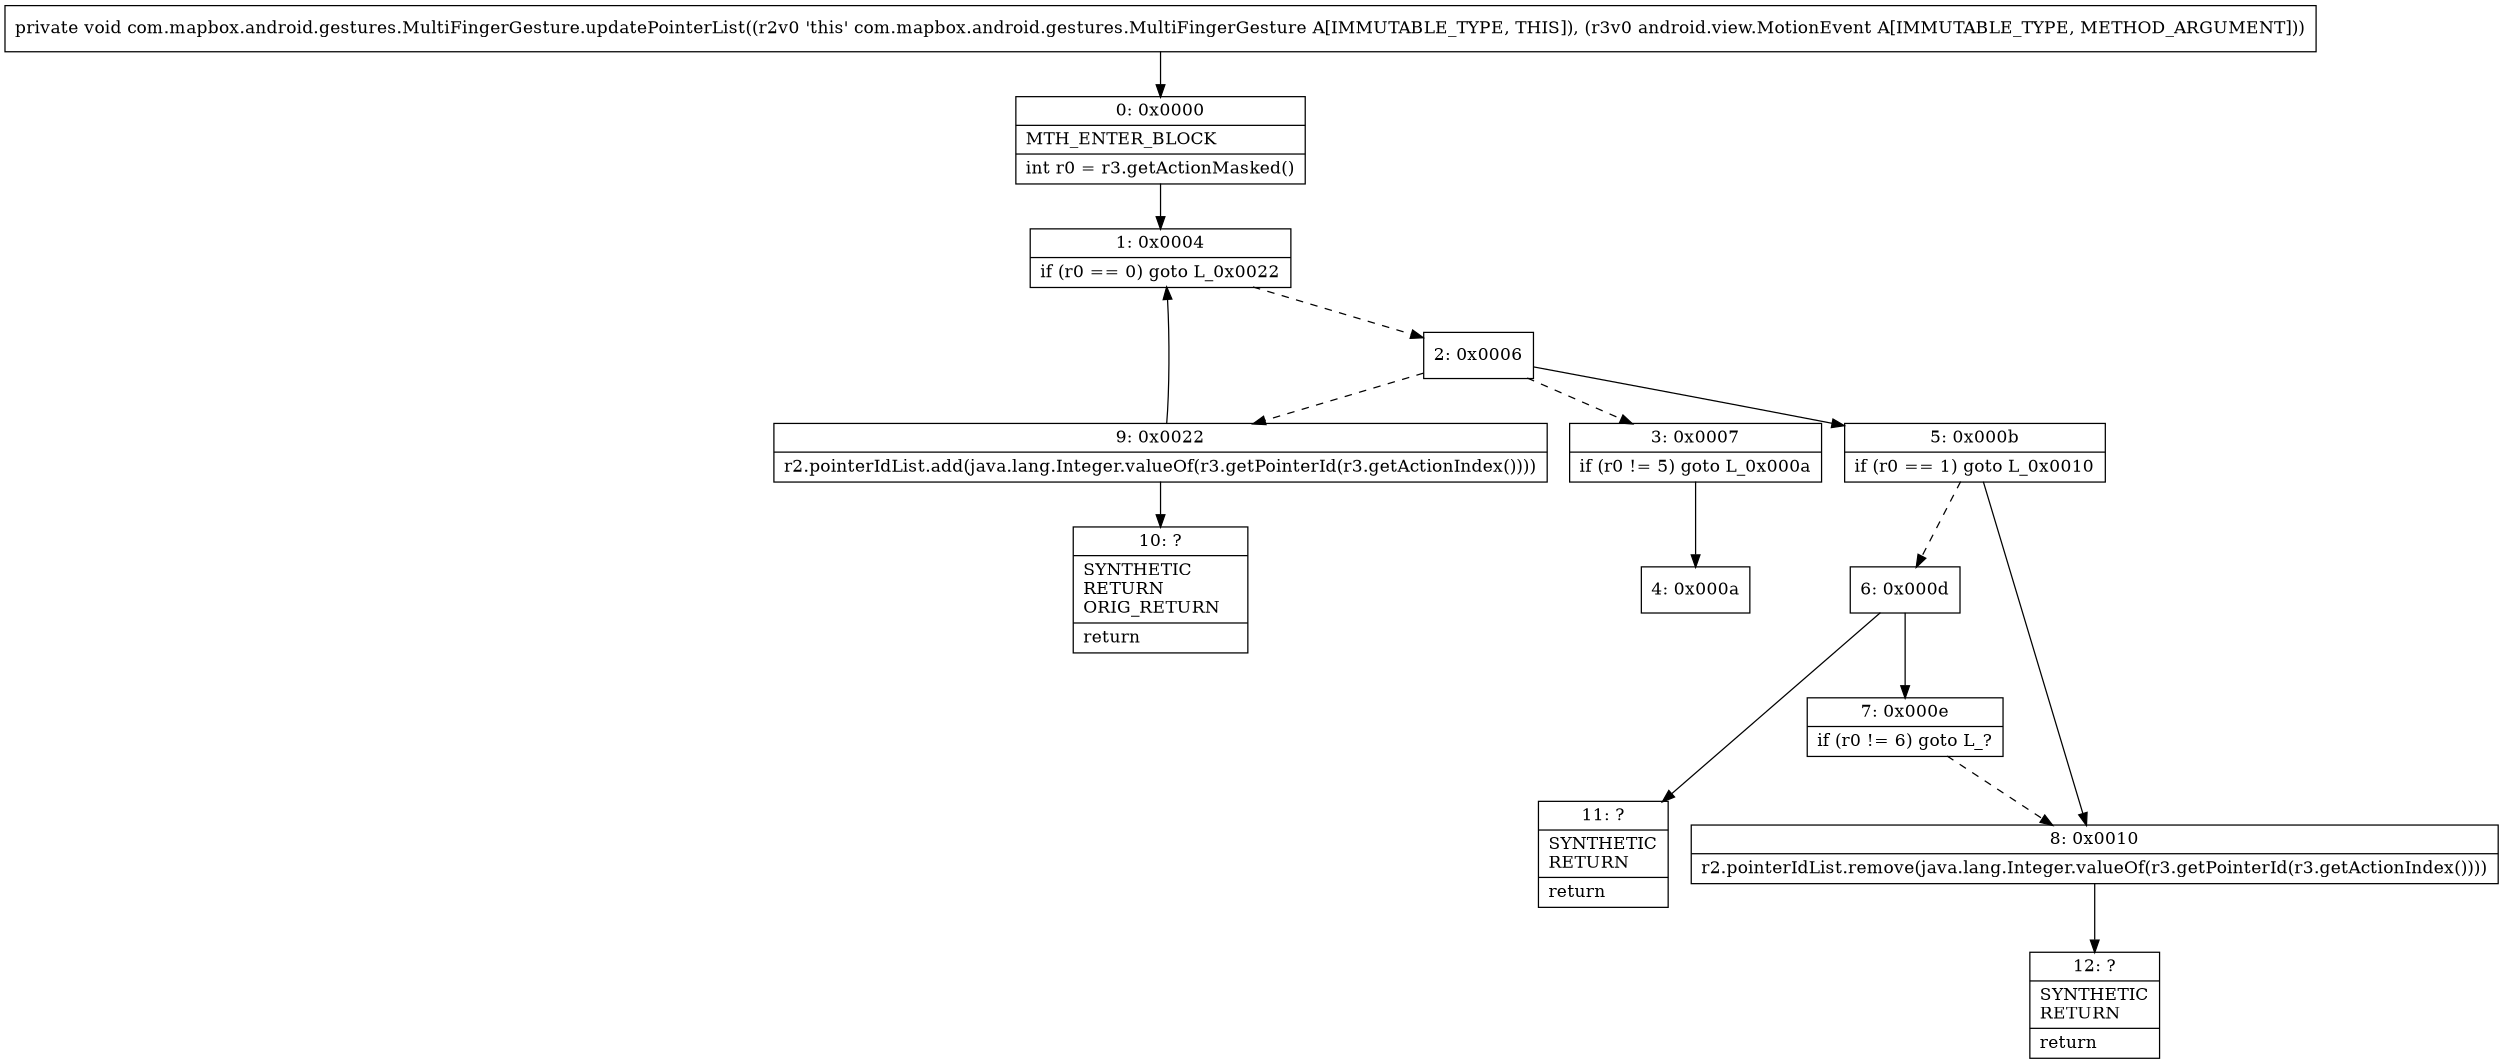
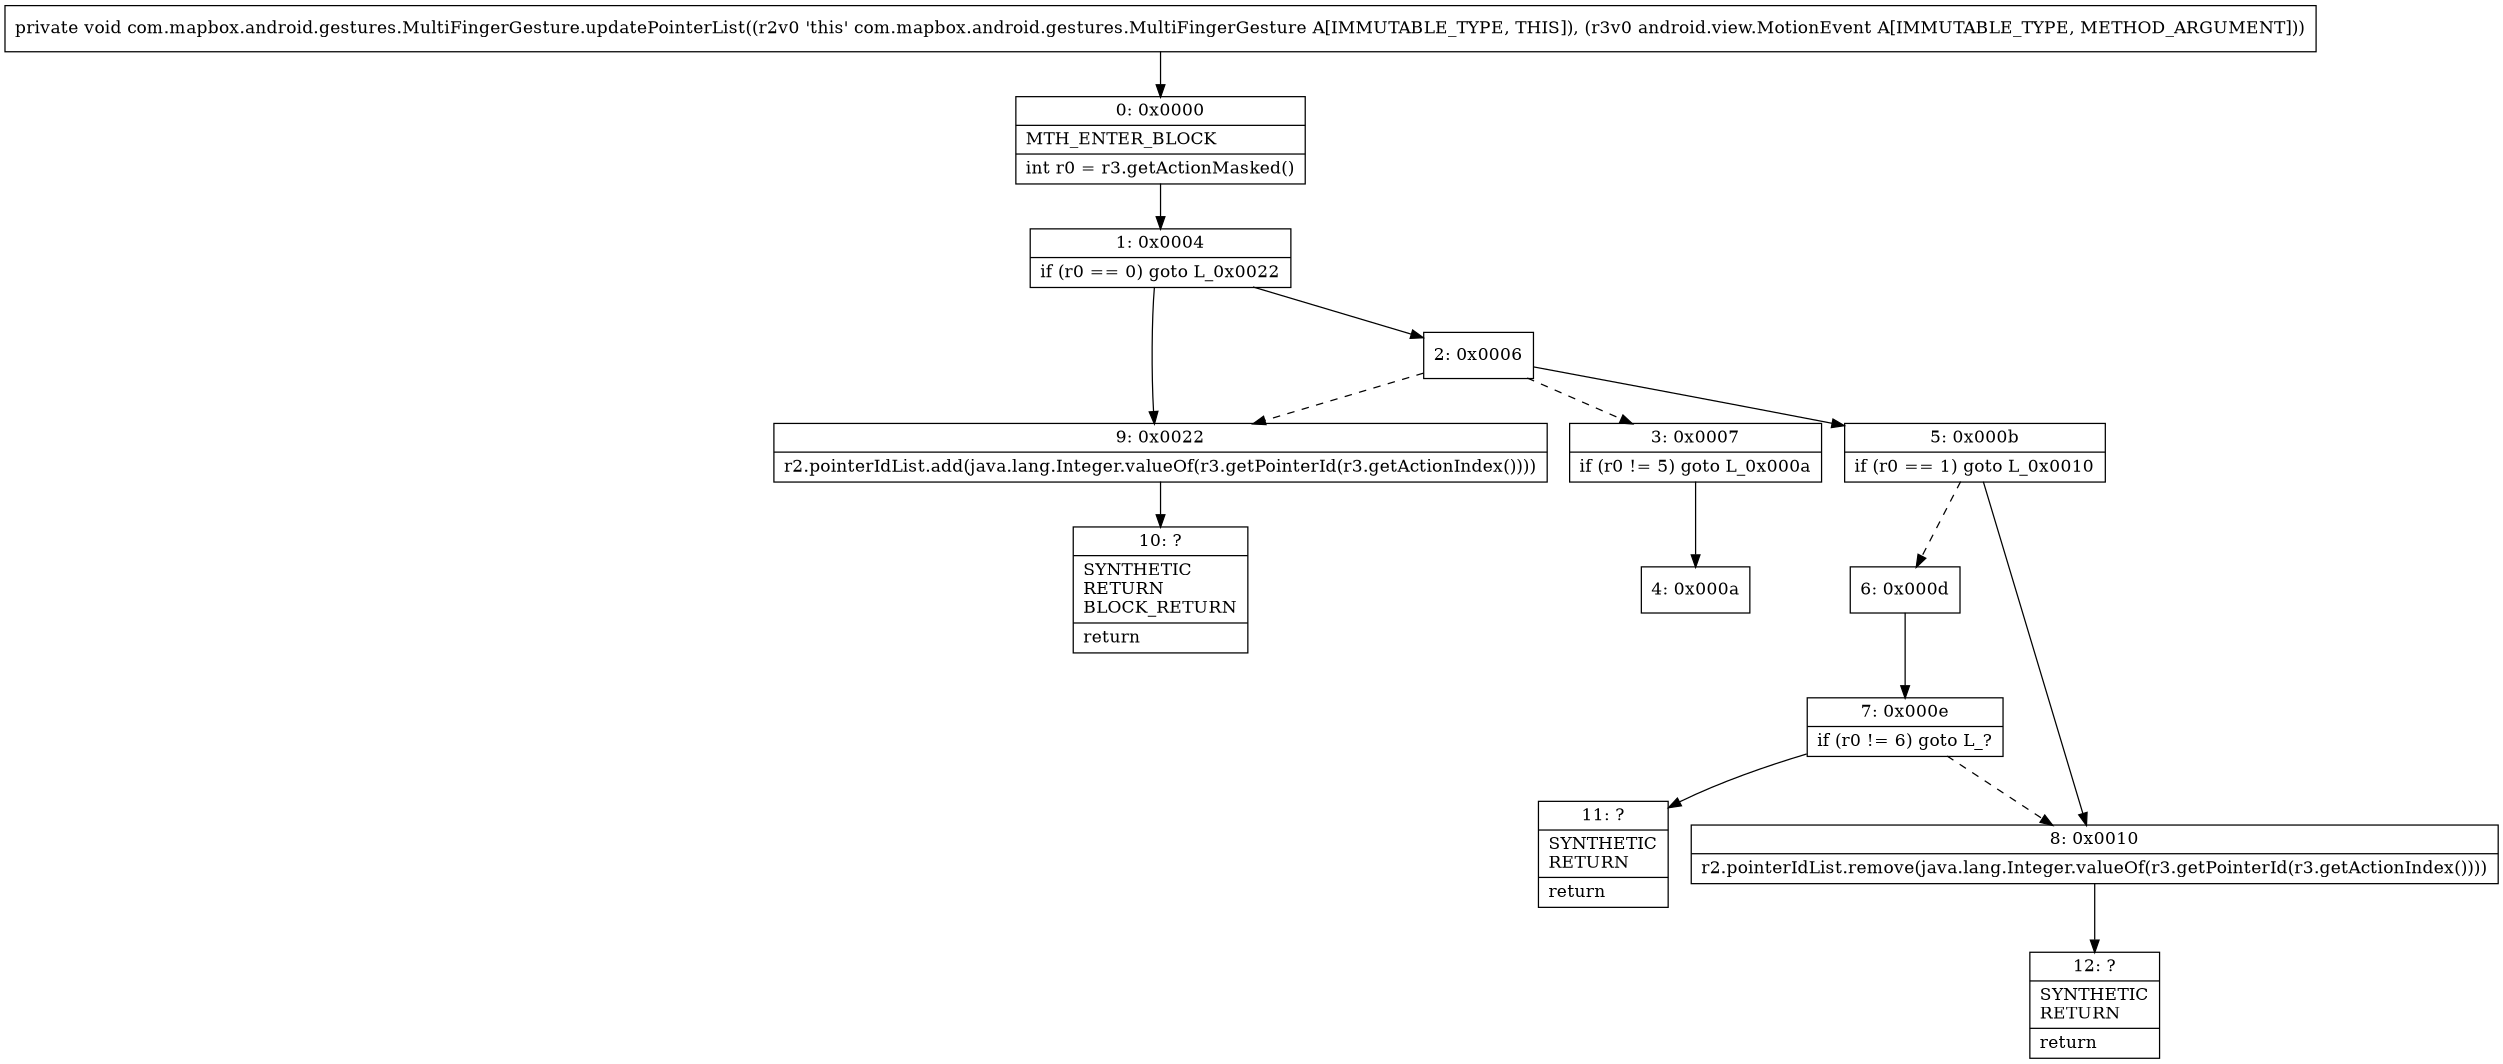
(1332, 311) -> (1332, 311)
(1169, 362) -> (1152, 349)
(1152, 607) -> (1161, 607)
(1776, 703) -> (1742, 775)
